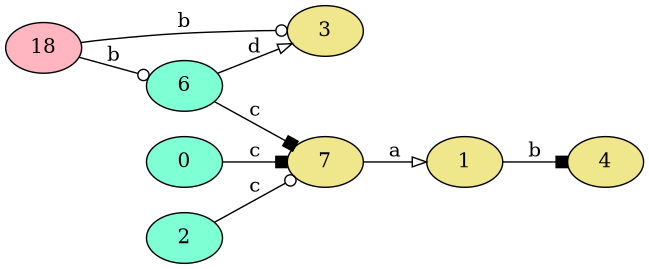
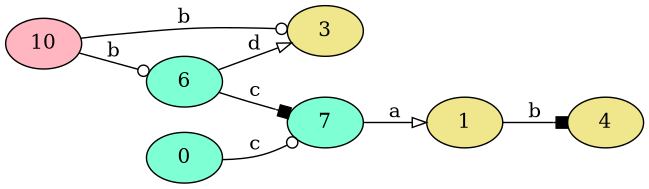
(44, 48) -> (44, 44)
(248, 162) -> (256, 156)
(325, 162) -> (325, 123)
(184, 238) -> none
